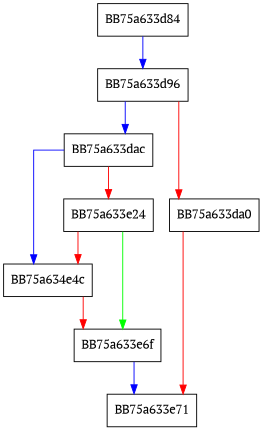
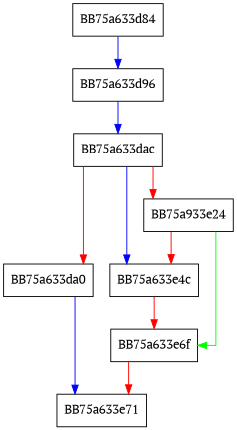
(179, 146) -> (83, 211)
(108, 215) -> (189, 215)
(48, 280) -> (154, 280)
(183, 308) -> (75, 341)
(134, 373) -> (129, 373)
